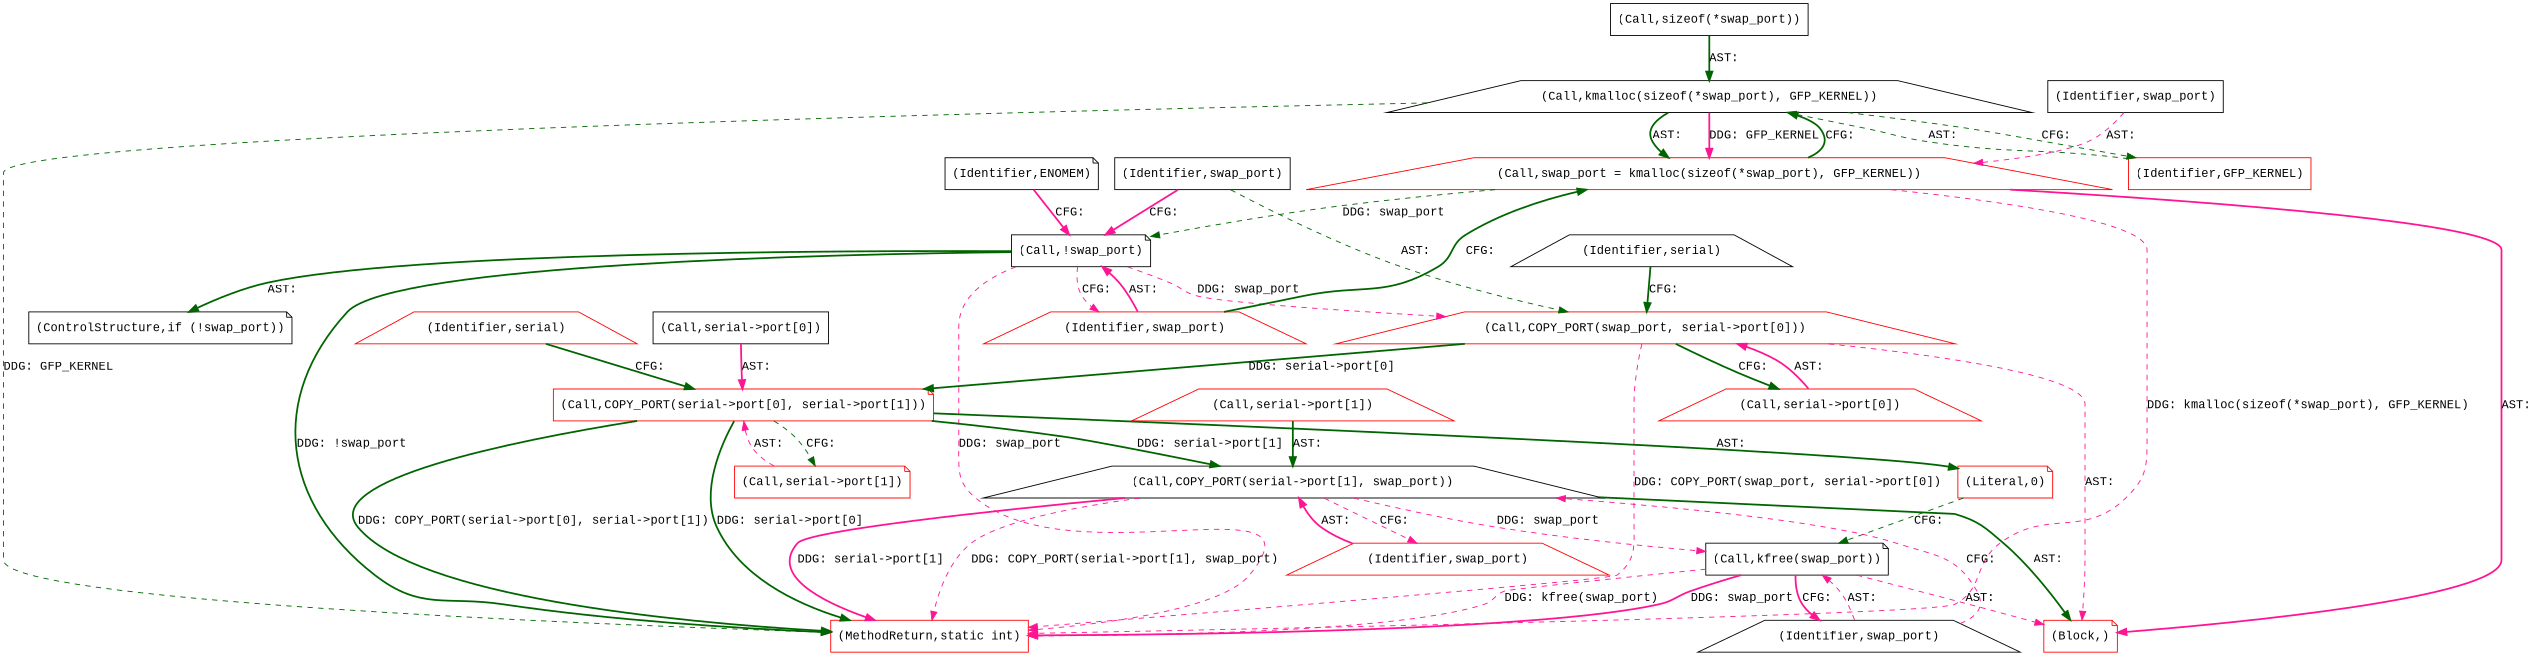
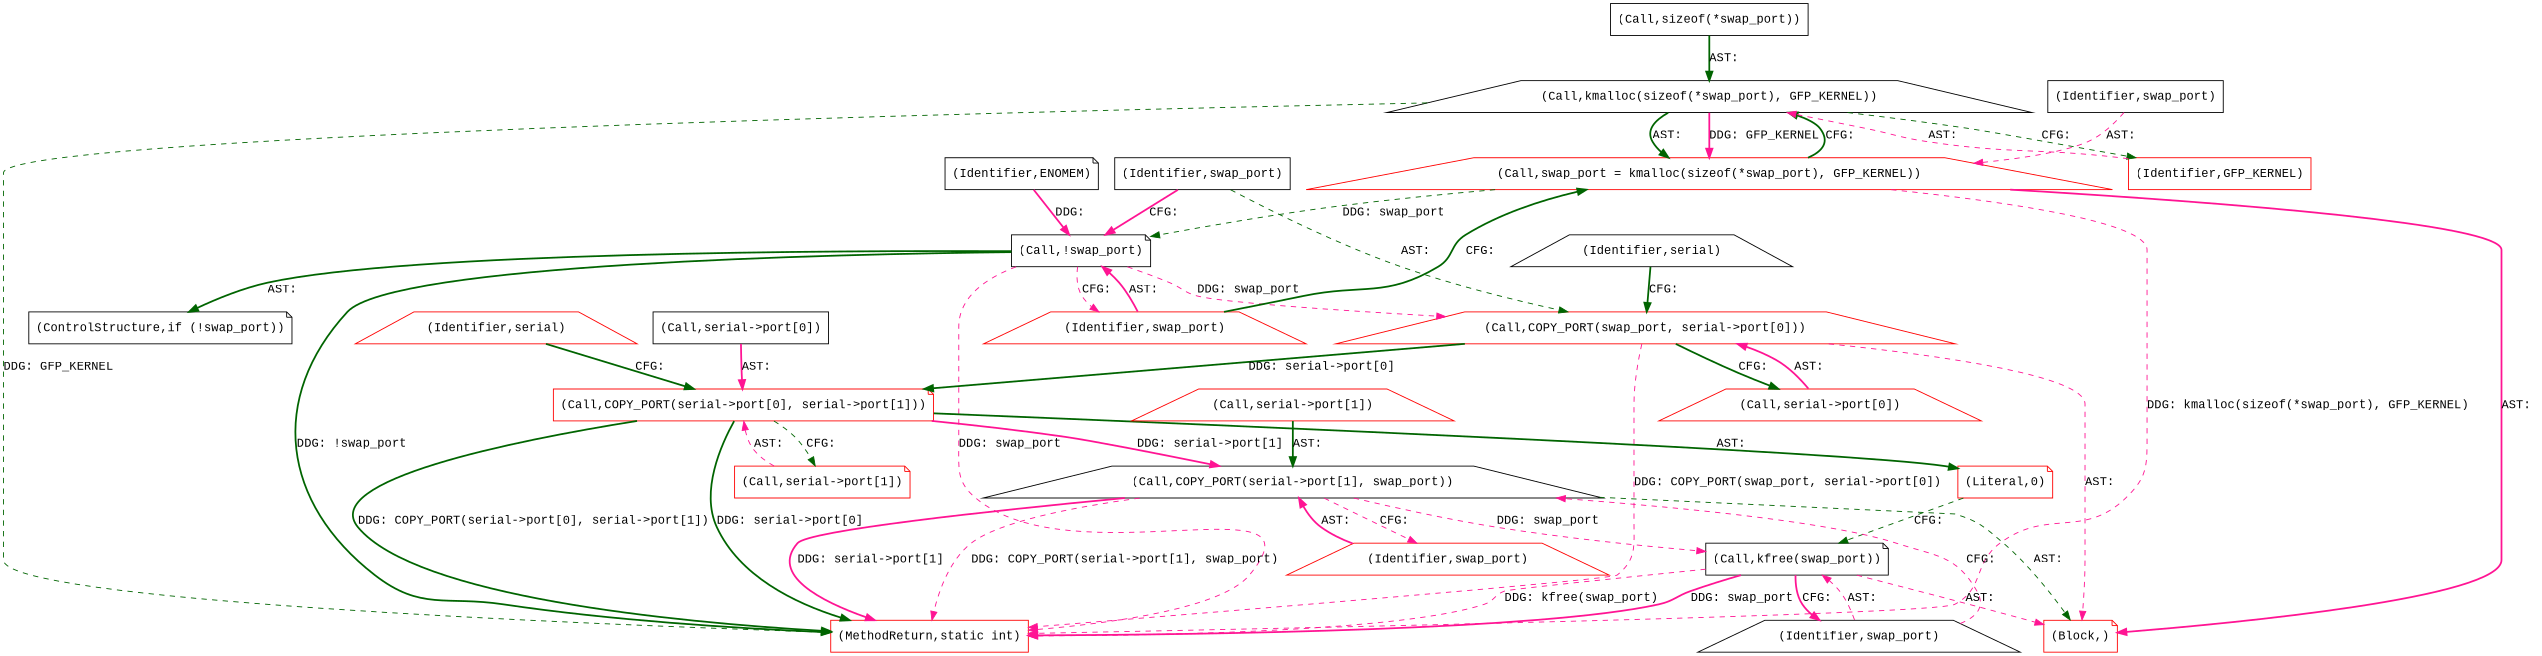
(1961, 146) -> (1961, 146)
(1074, 212) -> (1074, 212)
(1072, 438) -> (1072, 438)
(1852, 509) -> (1852, 509)
